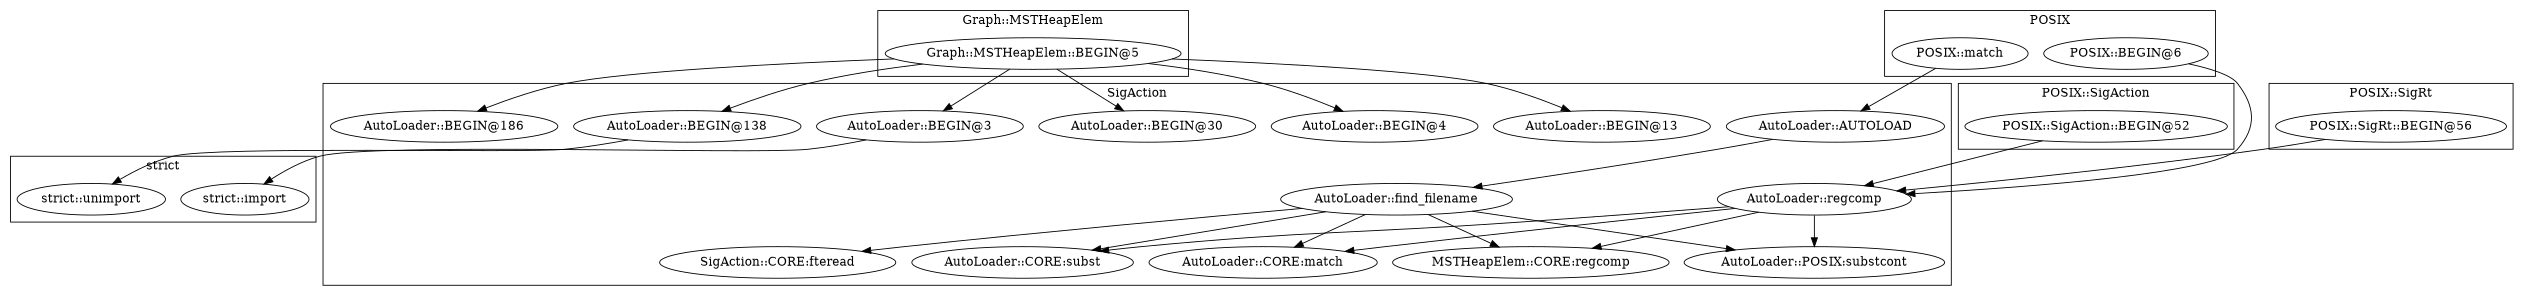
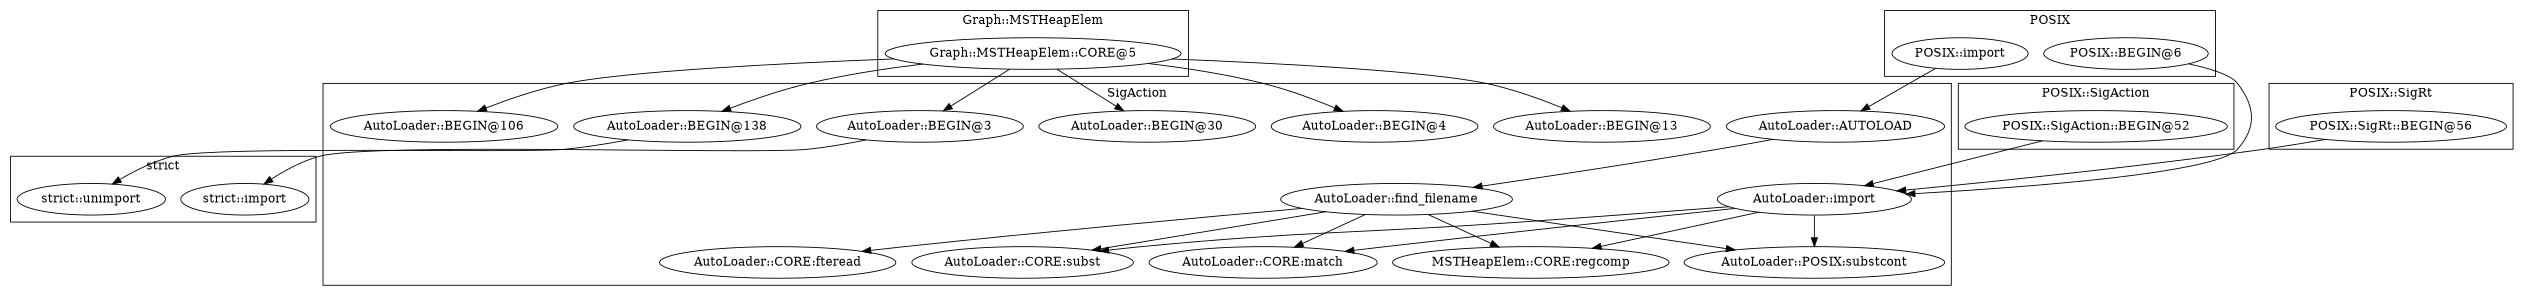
(1033, 54) -> (1033, 54)
(1960, 54) -> (1960, 54)
(444, 126) -> (444, 126)
(1814, 199) -> (1814, 199)
(778, 262) -> (778, 262)
